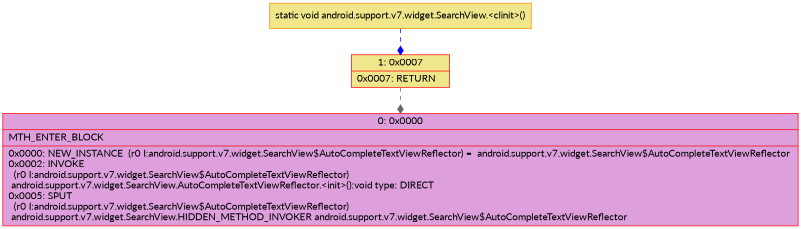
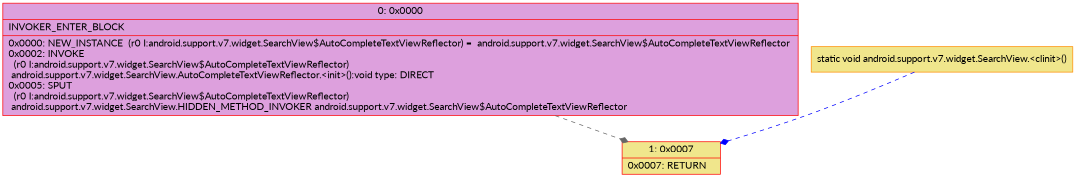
(400, 96) -> (587, 127)
(56, 138) -> (66, 27)
